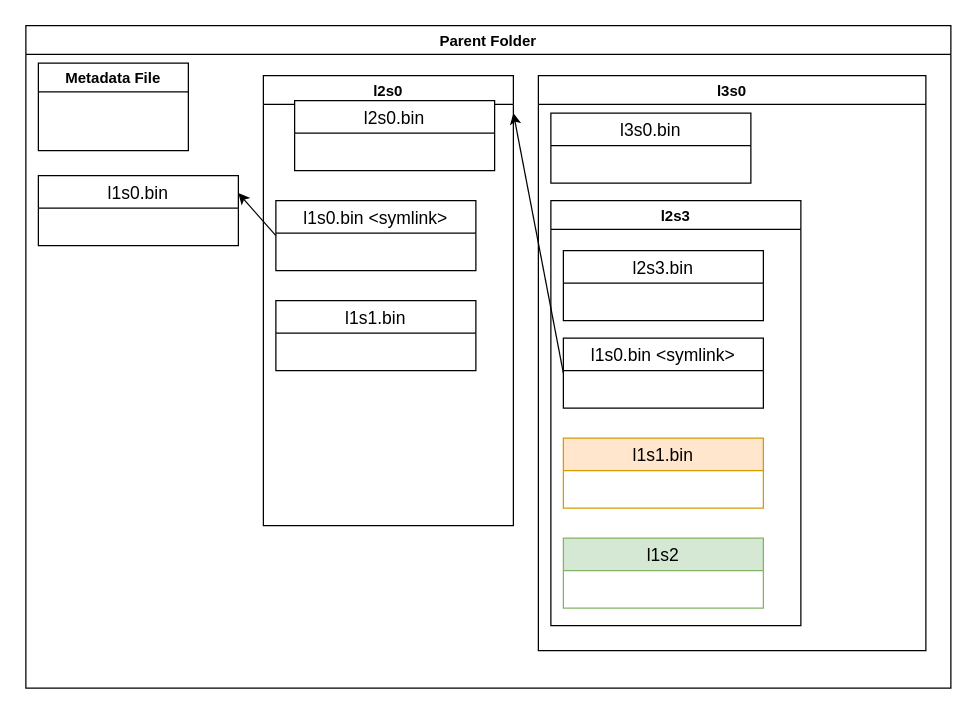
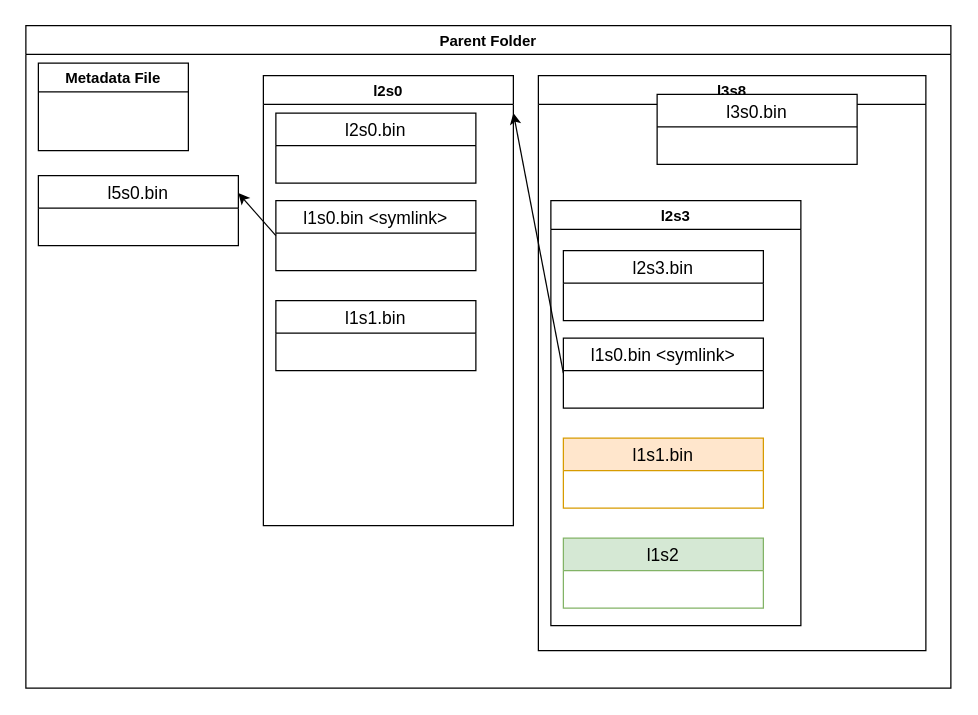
(731, 91) -> (731, 91)
(394, 136) -> (376, 148)
(651, 148) -> (757, 129)
(138, 193) -> (138, 193)
